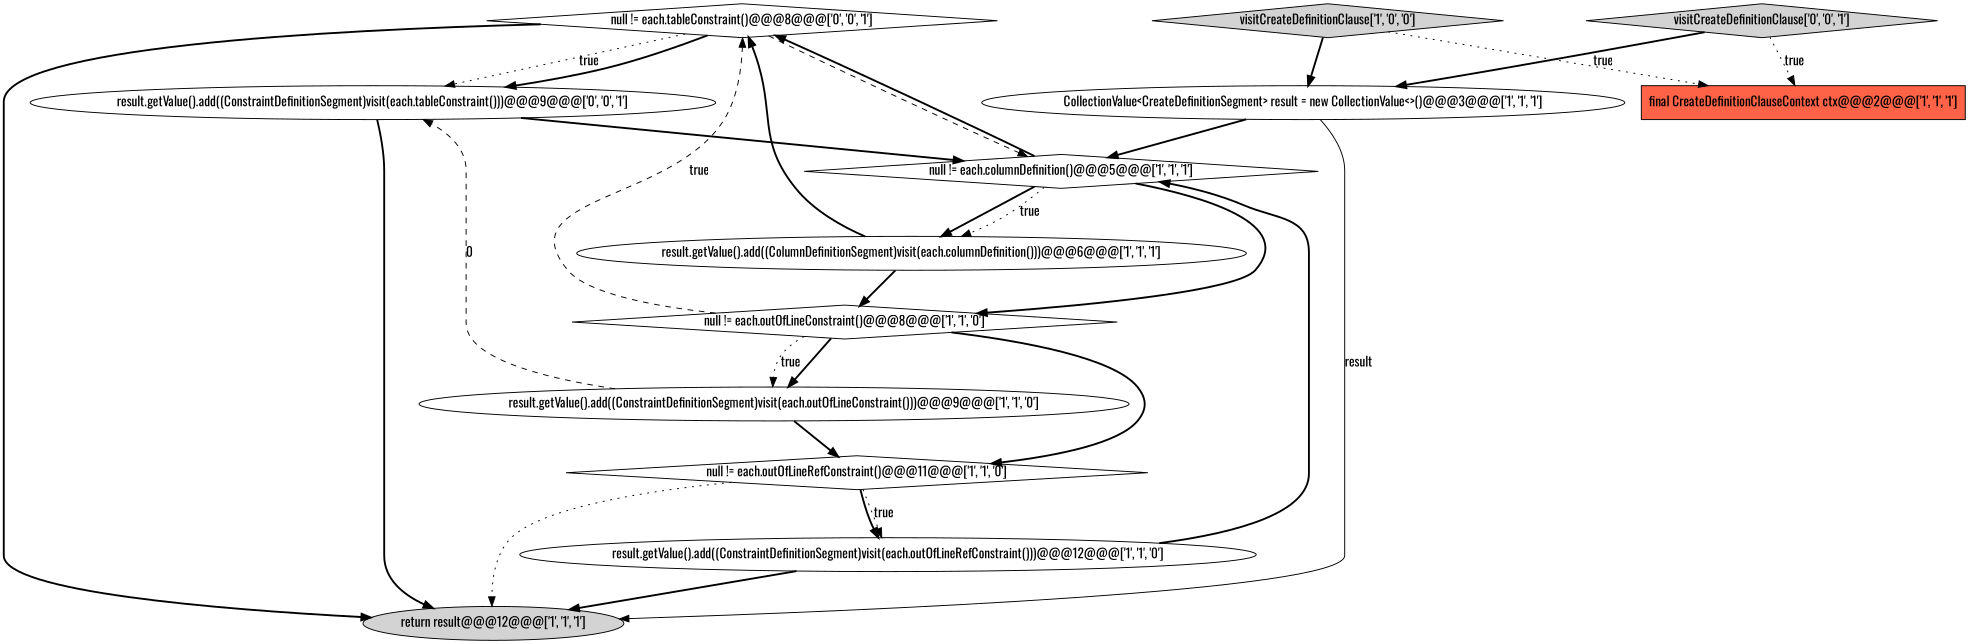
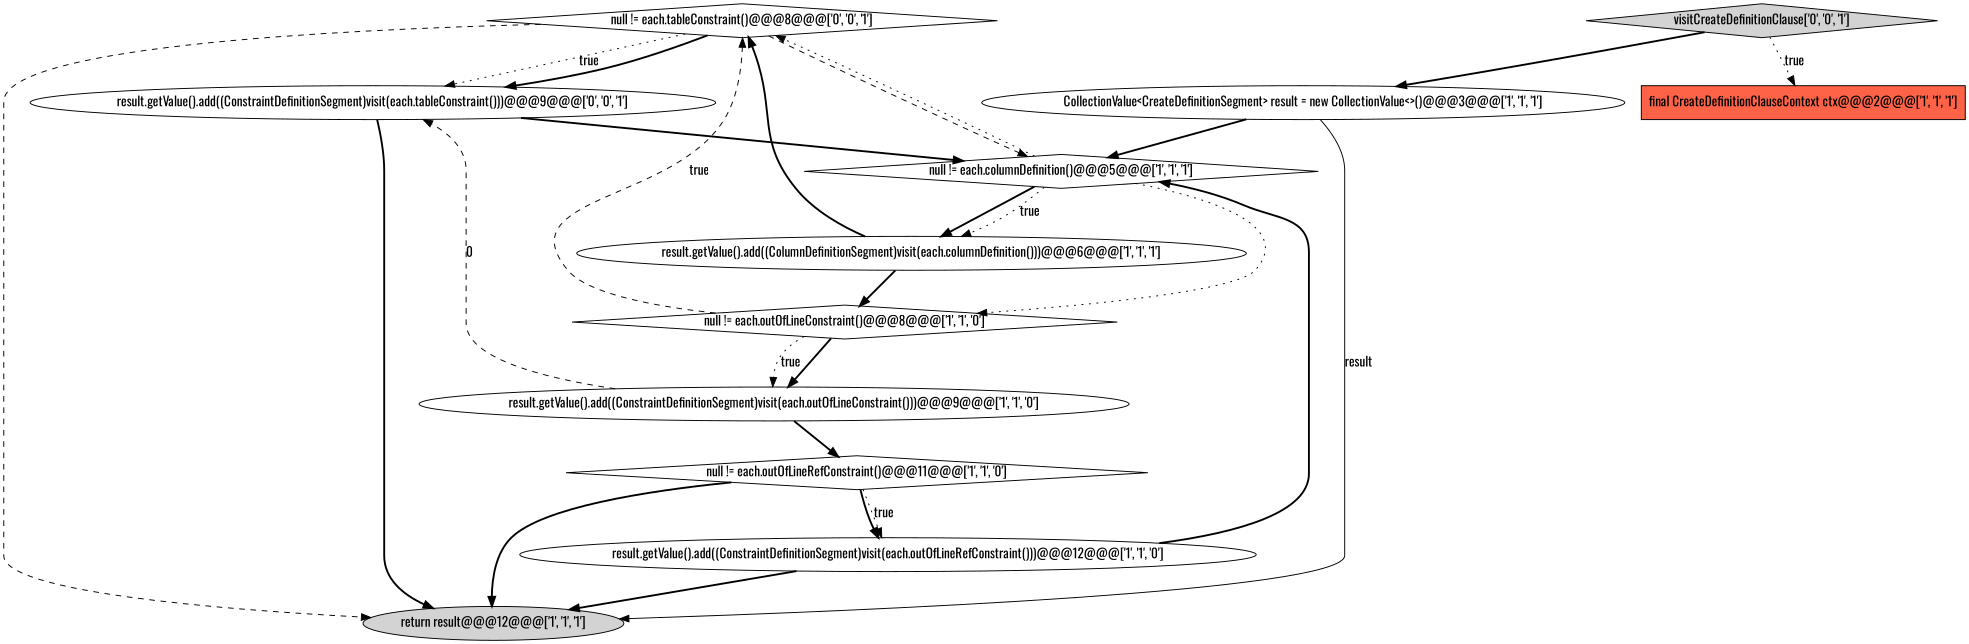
(1328, 21) -> none
(910, 97) -> (910, 97)
(4, 237) -> (4, 237)
(1210, 287) -> (1210, 287)
(1132, 382) -> none
(587, 505) -> (587, 505)
